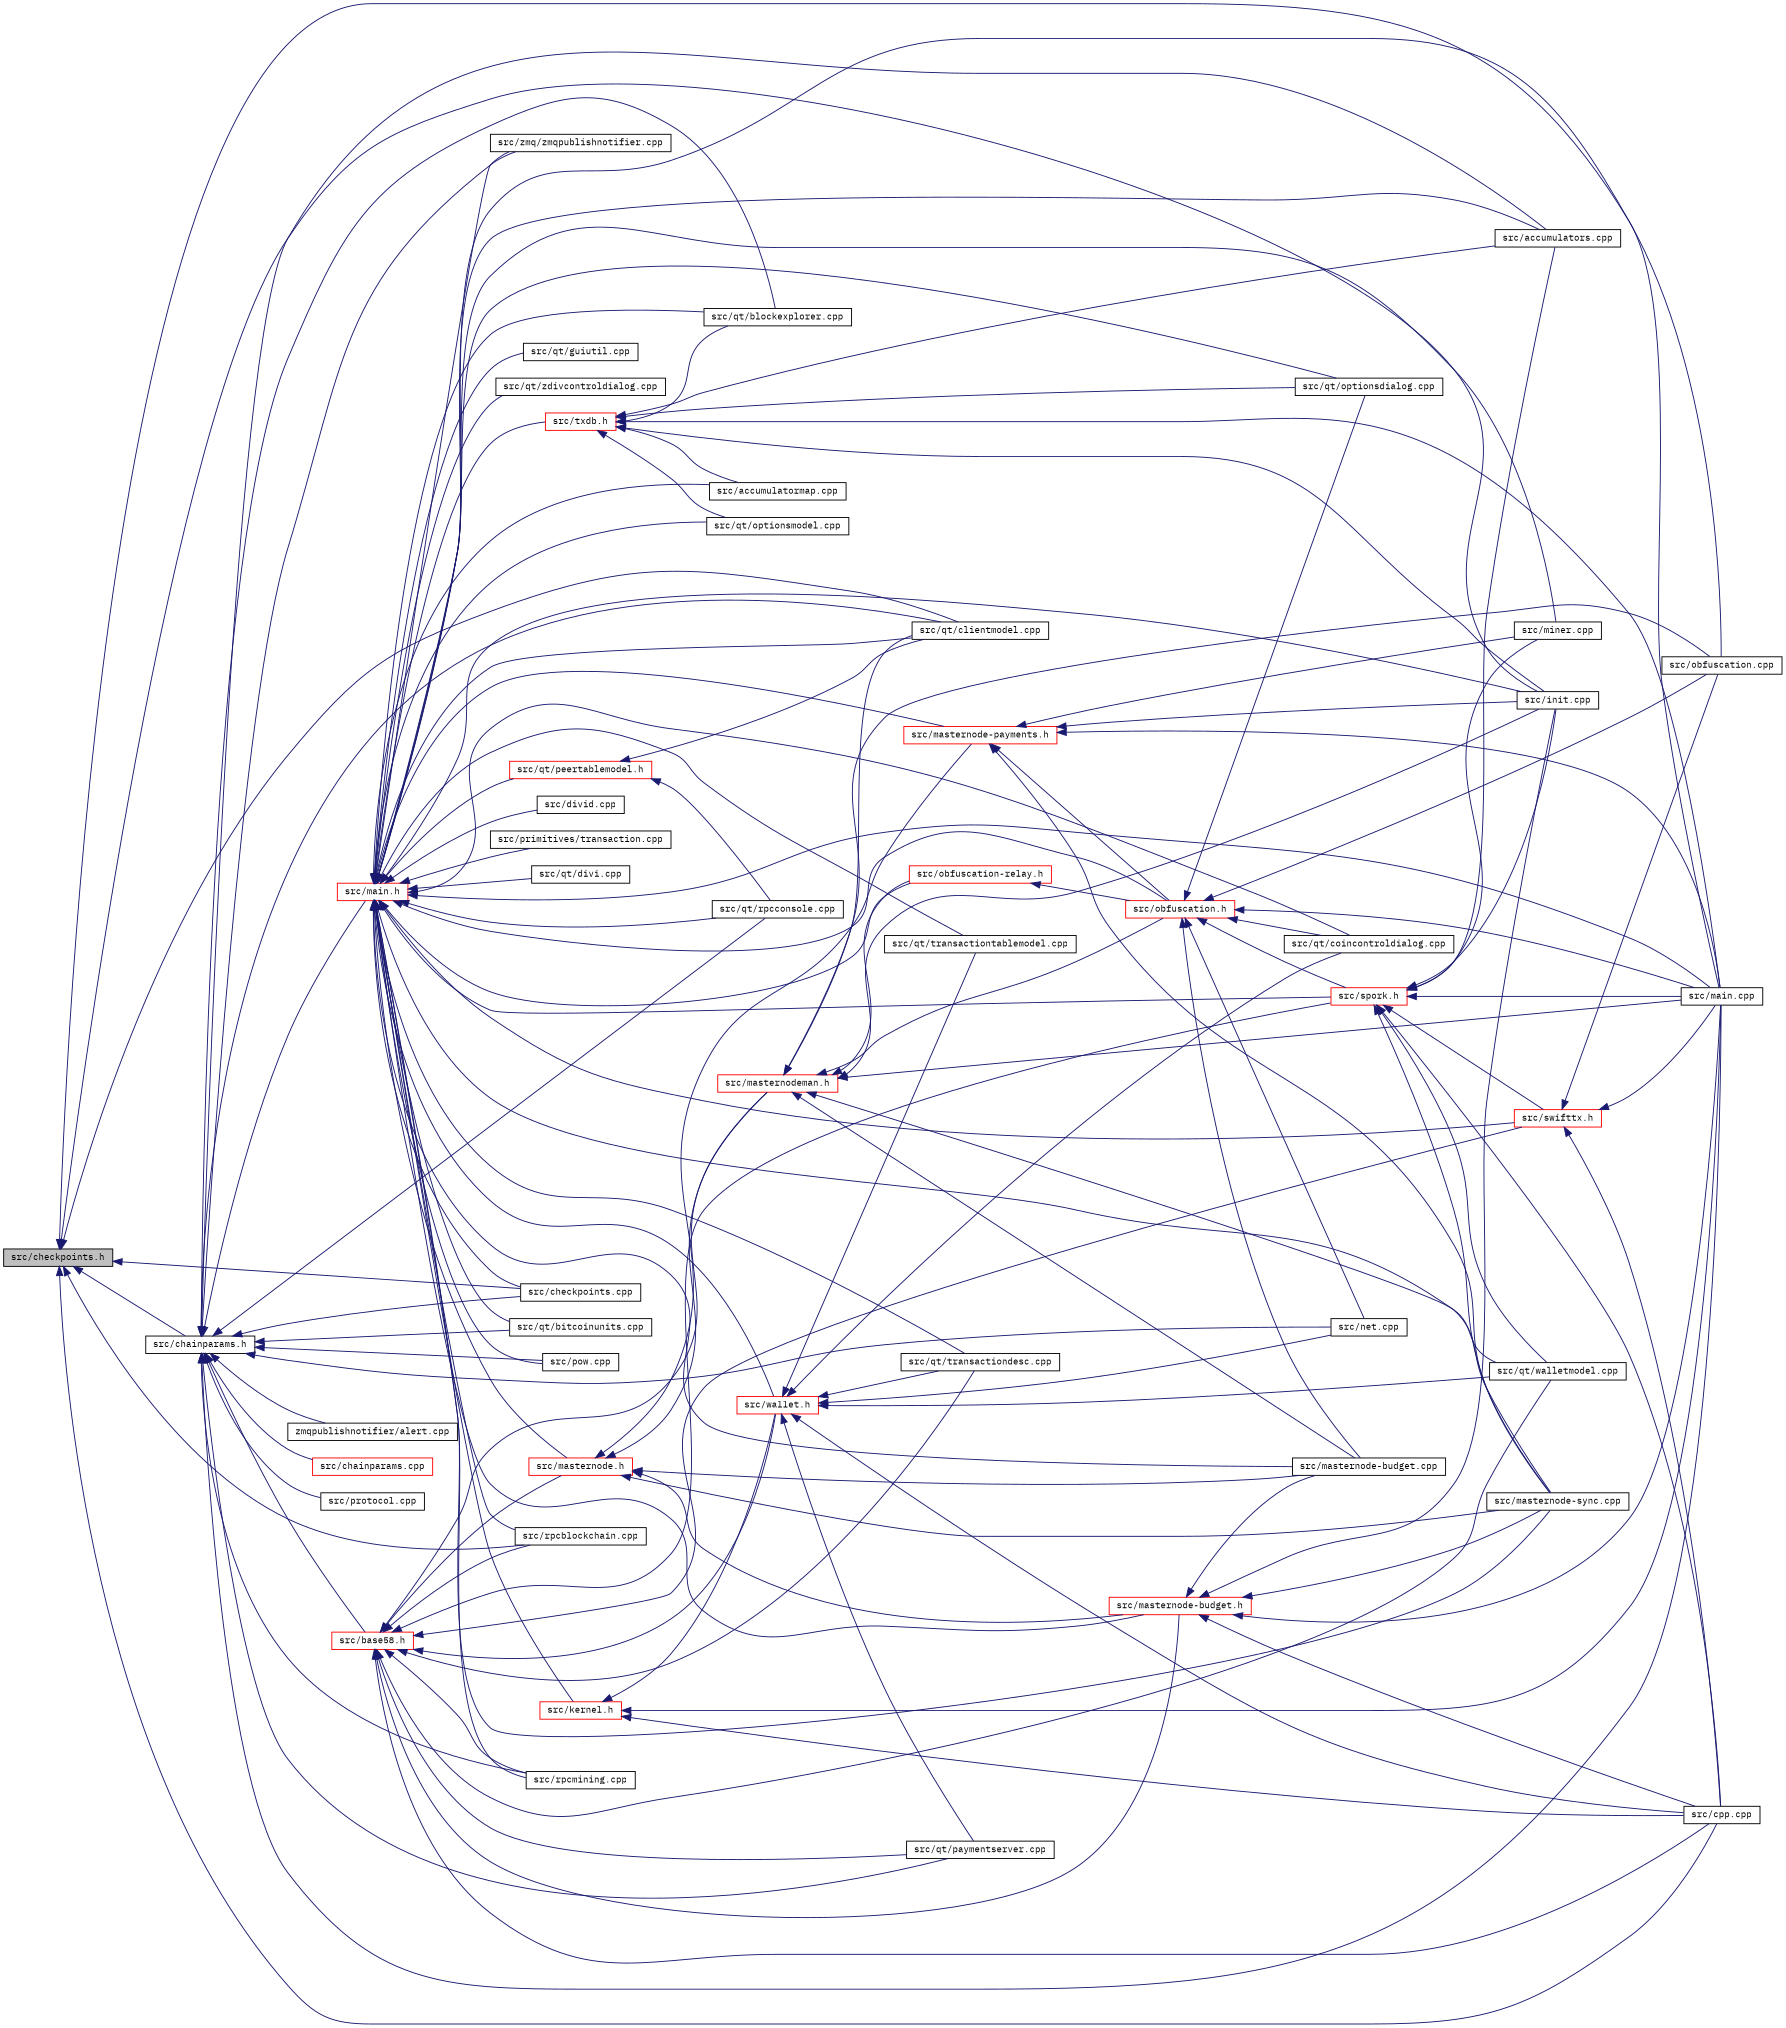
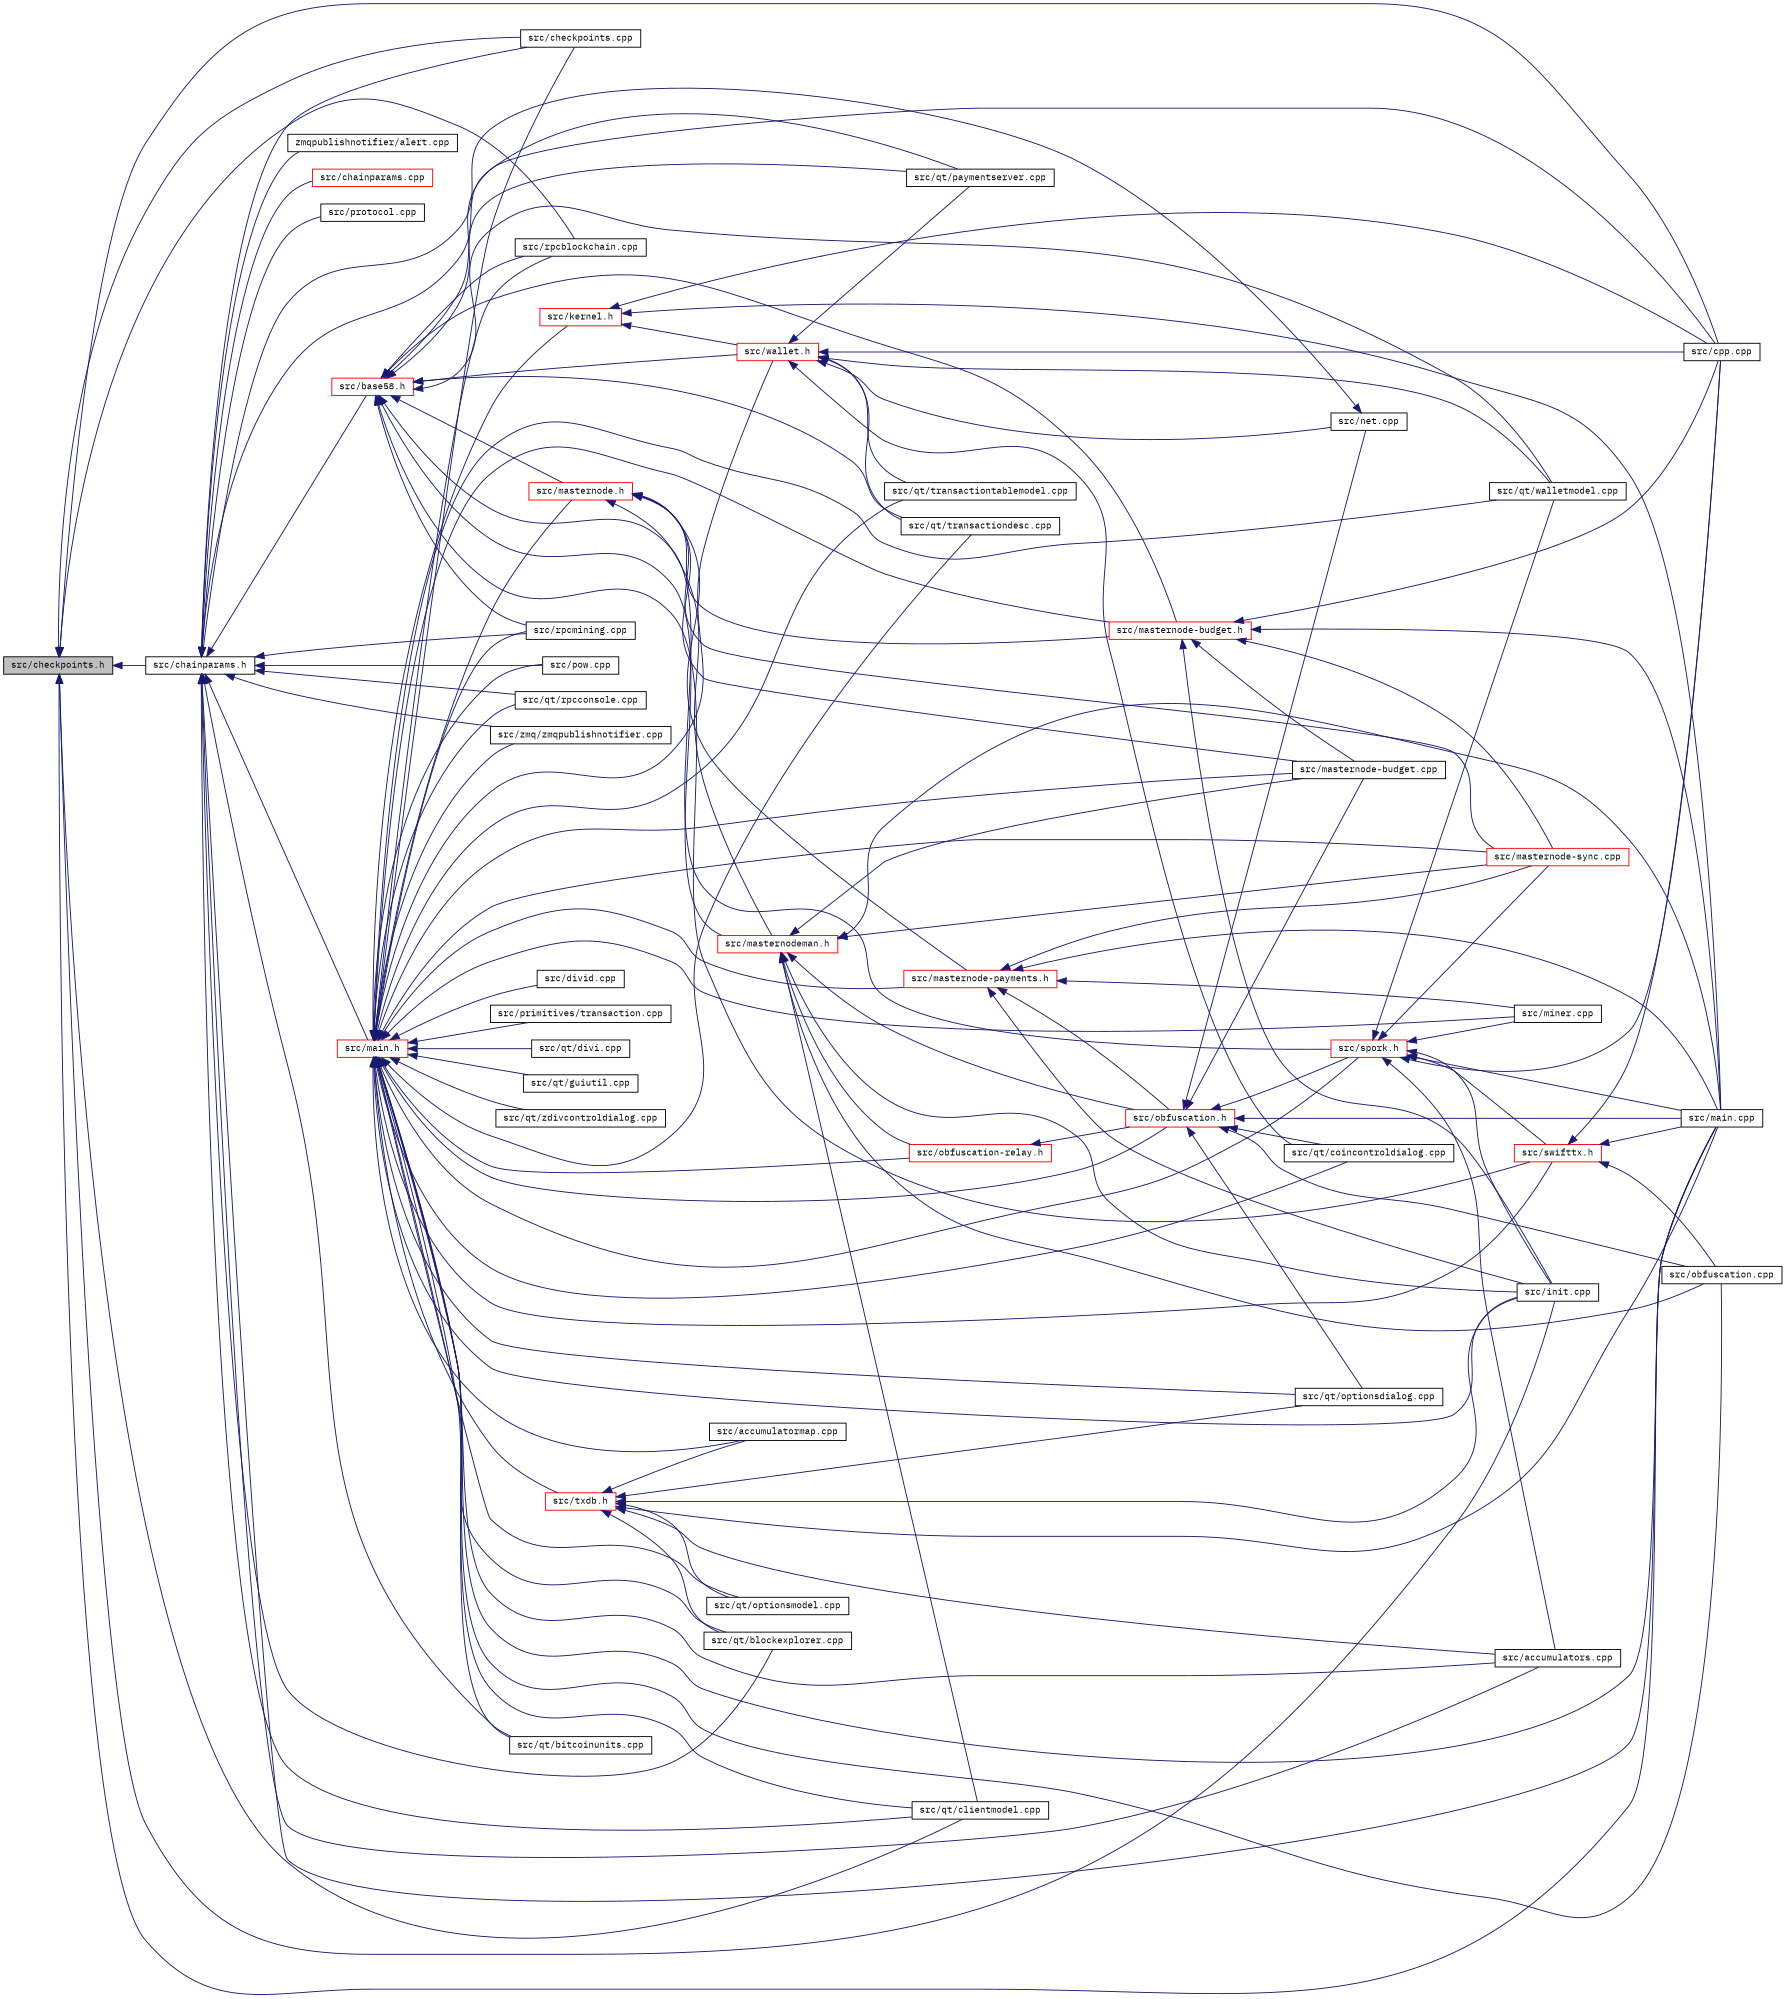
(581, 770) -> none
(792, 1360) -> (638, 91)
(1558, 1502) -> (1558, 857)
